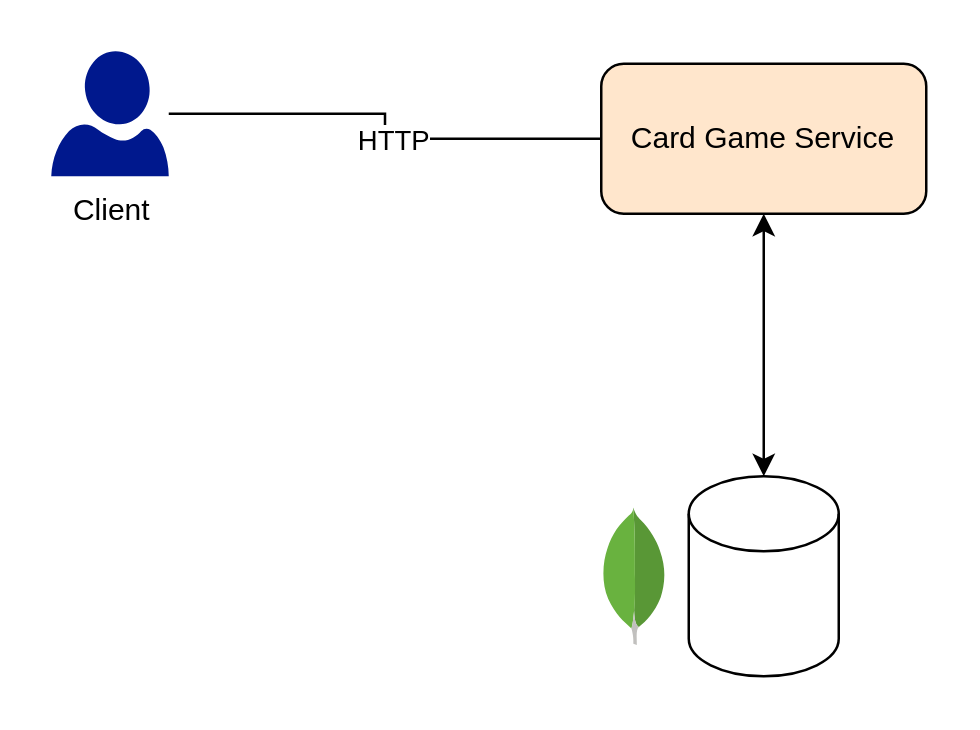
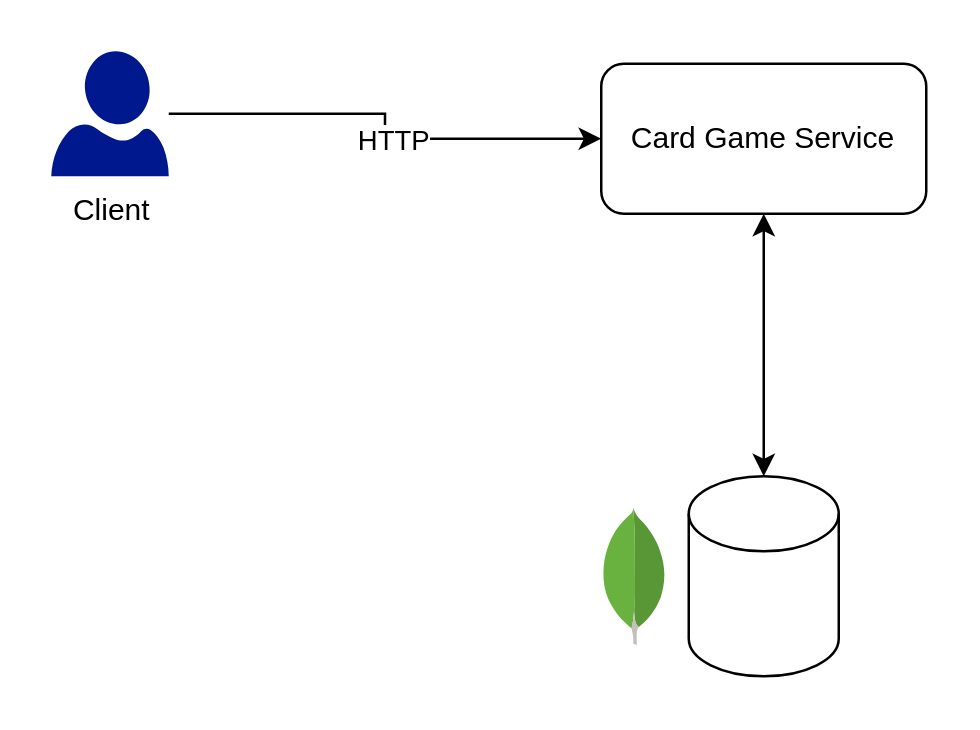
(590, 139) -> (583, 139)
(764, 139) -> (764, 139)
